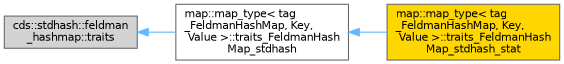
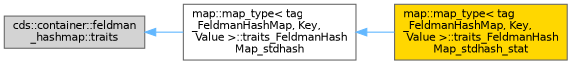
(71, 32) -> (75, 32)
